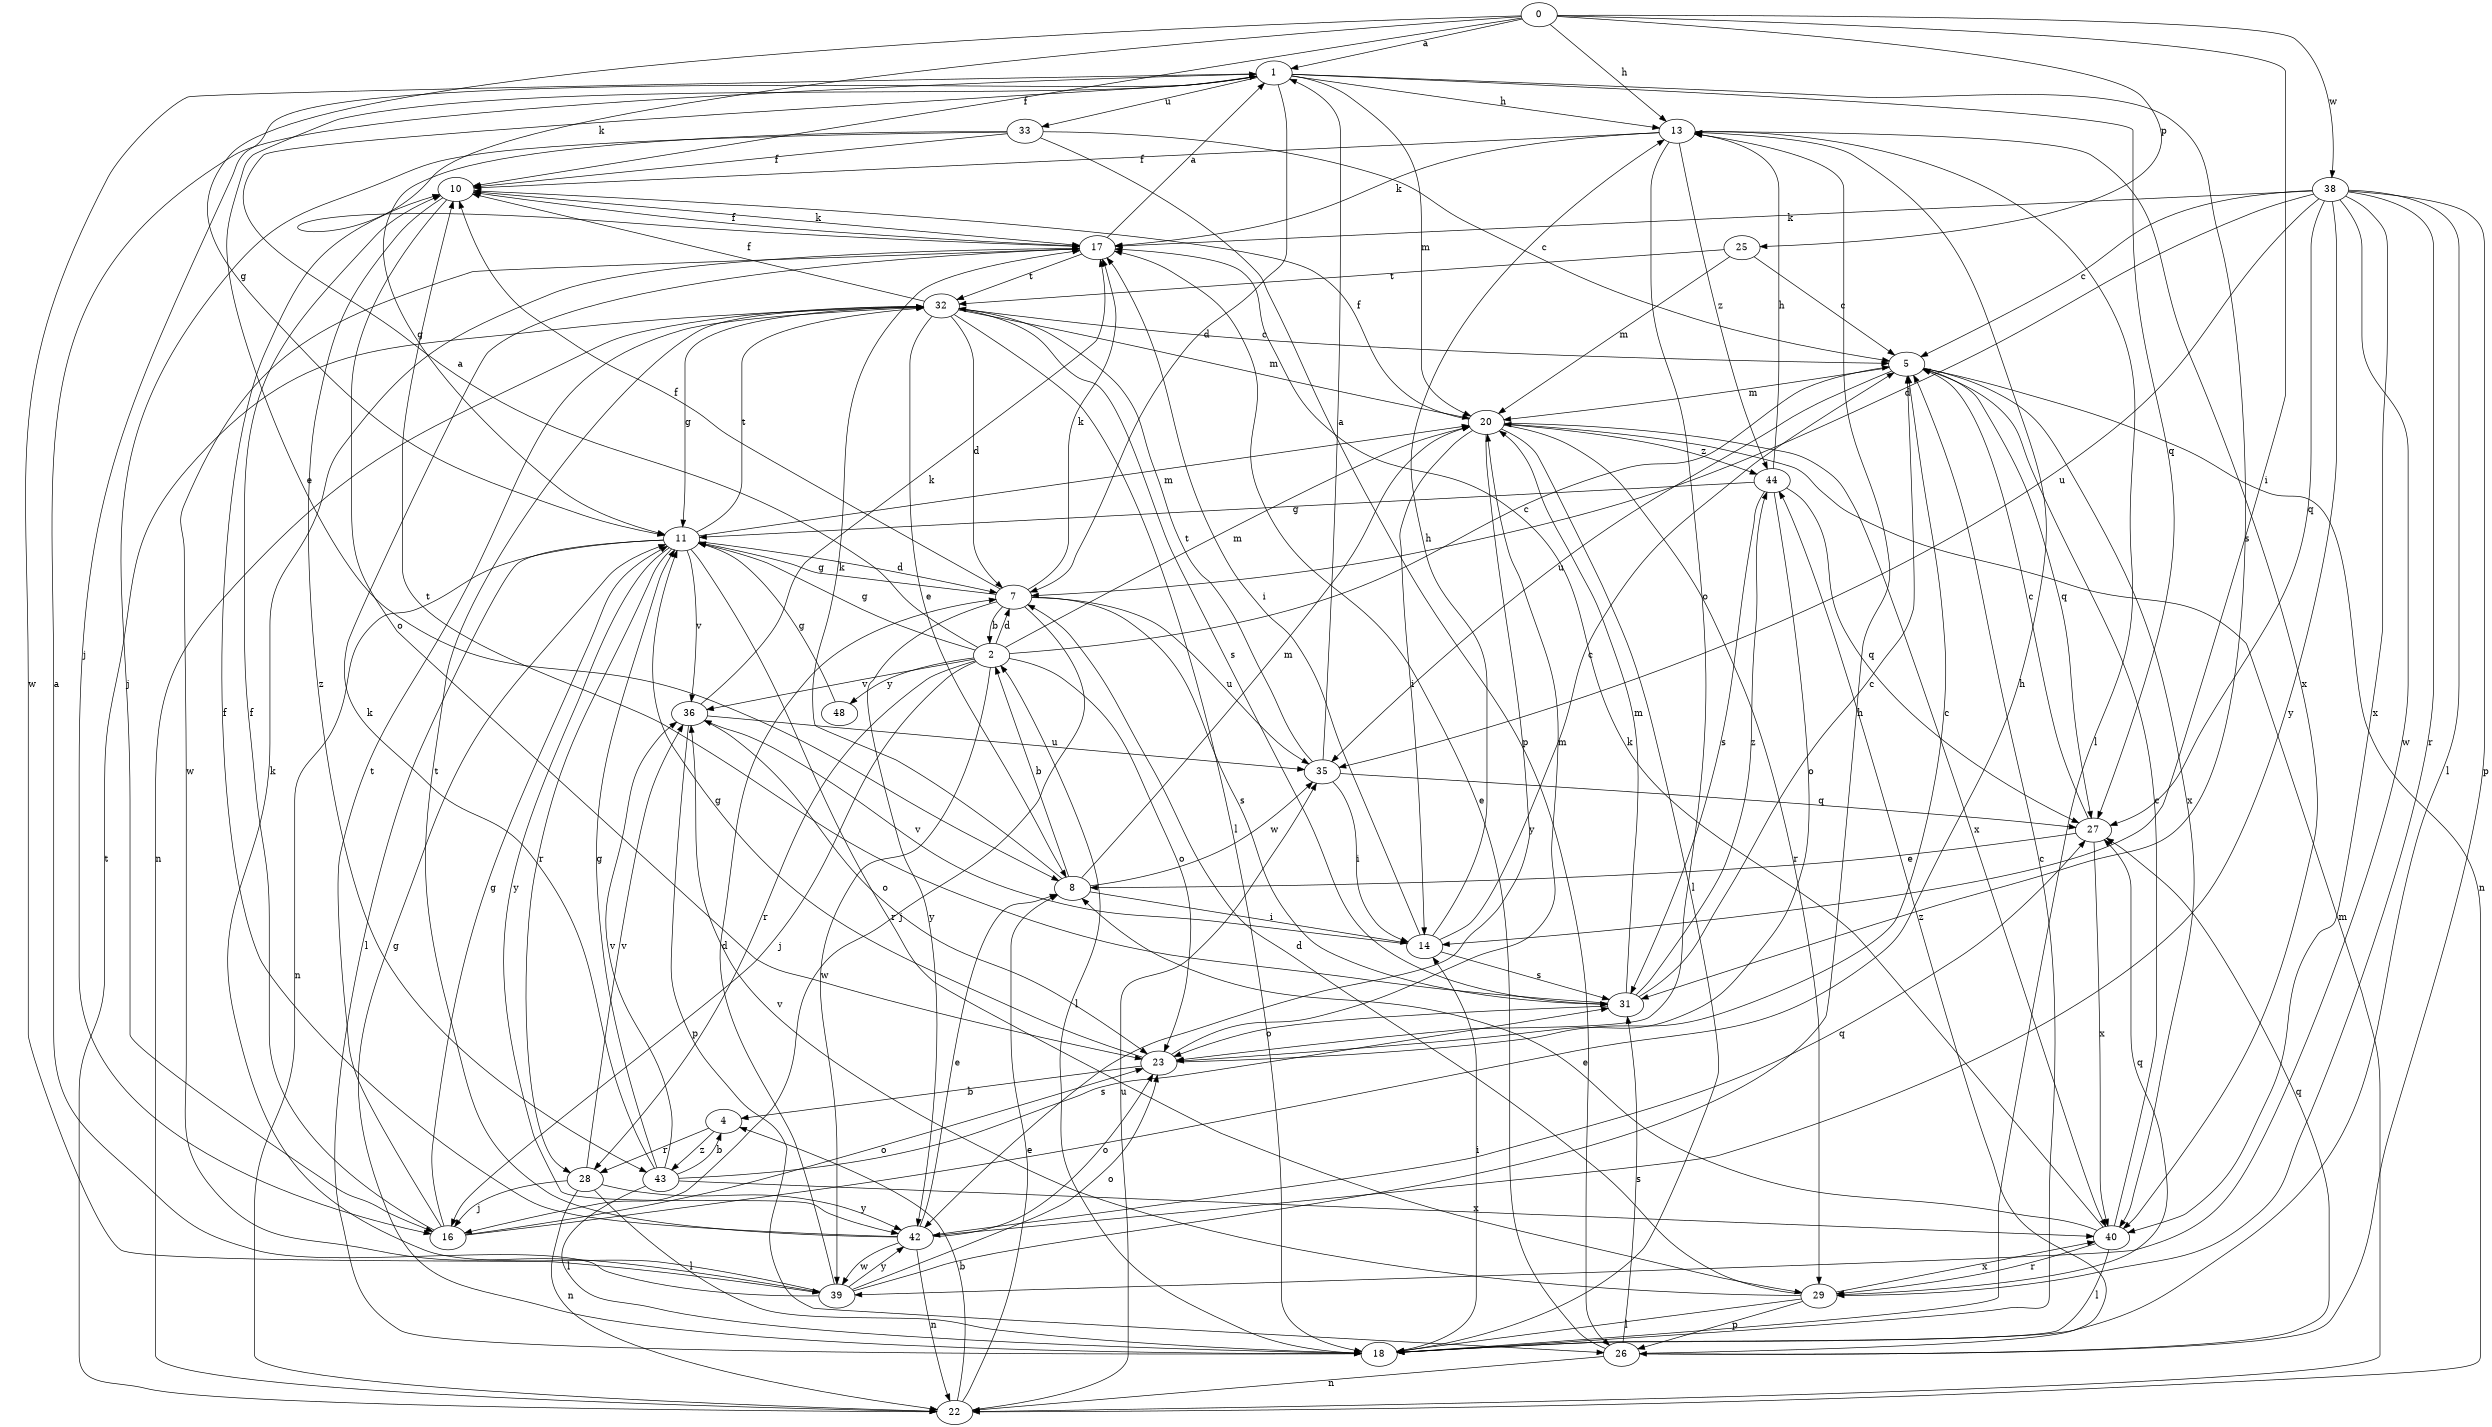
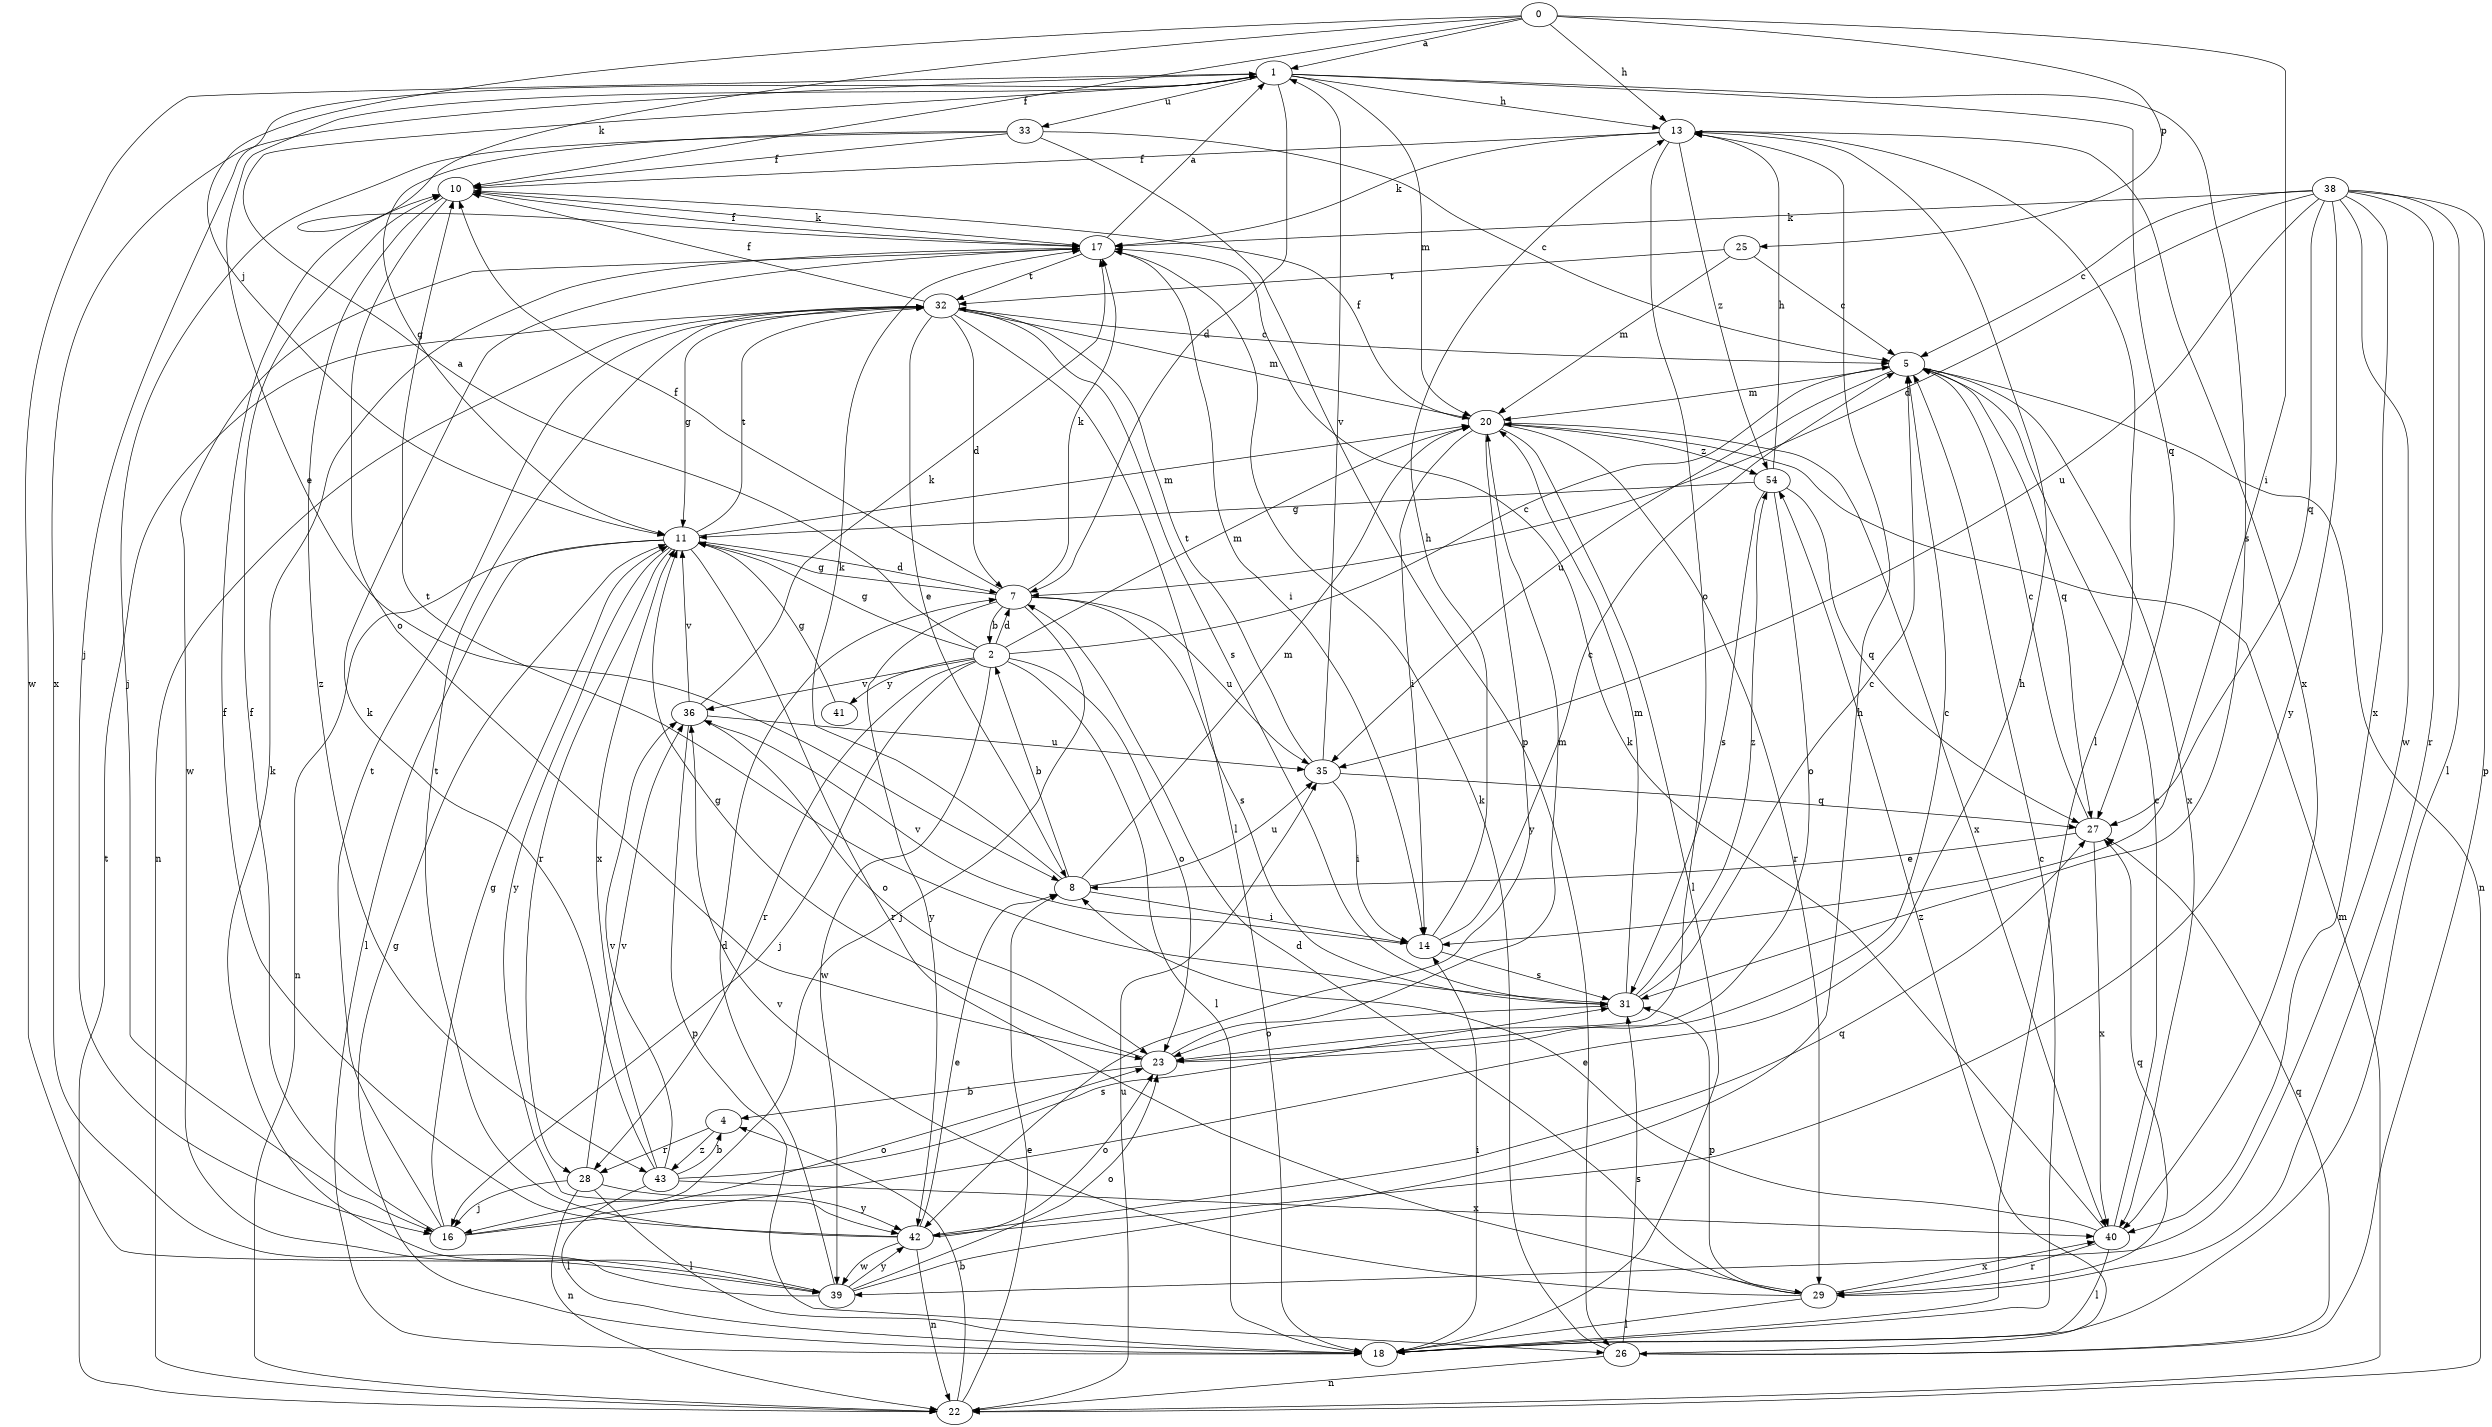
(1998, 19) -> none
(244, 277) -> (244, 277)
(1341, 422) -> (1341, 422)
(1772, 481) -> (1772, 481)
(1258, 603) -> (1264, 583)
(696, 622) -> (686, 630)
(57, 685) -> (57, 685)
(840, 714) -> (840, 714)
(1482, 801) -> (1482, 801)
(1275, 830) -> (1275, 830)
(600, 859) -> (600, 859)
(1061, 1113) -> (1214, 1017)
(1724, 1324) -> (1709, 1165)
